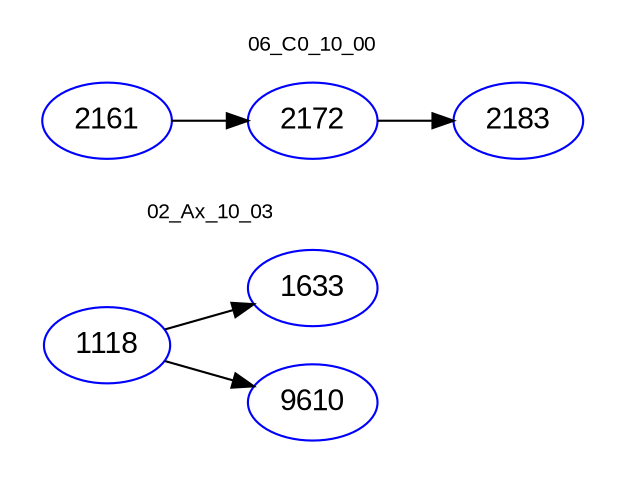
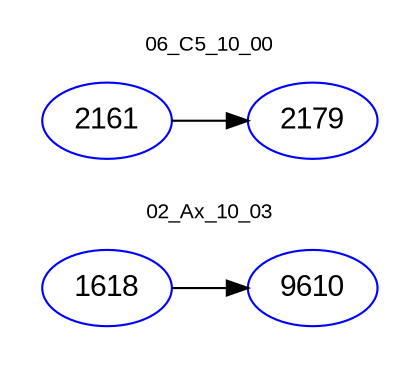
(313, 46) -> (210, 46)
(313, 121) -> (313, 121)
(518, 121) -> none
(313, 288) -> none
(107, 345) -> (107, 288)
